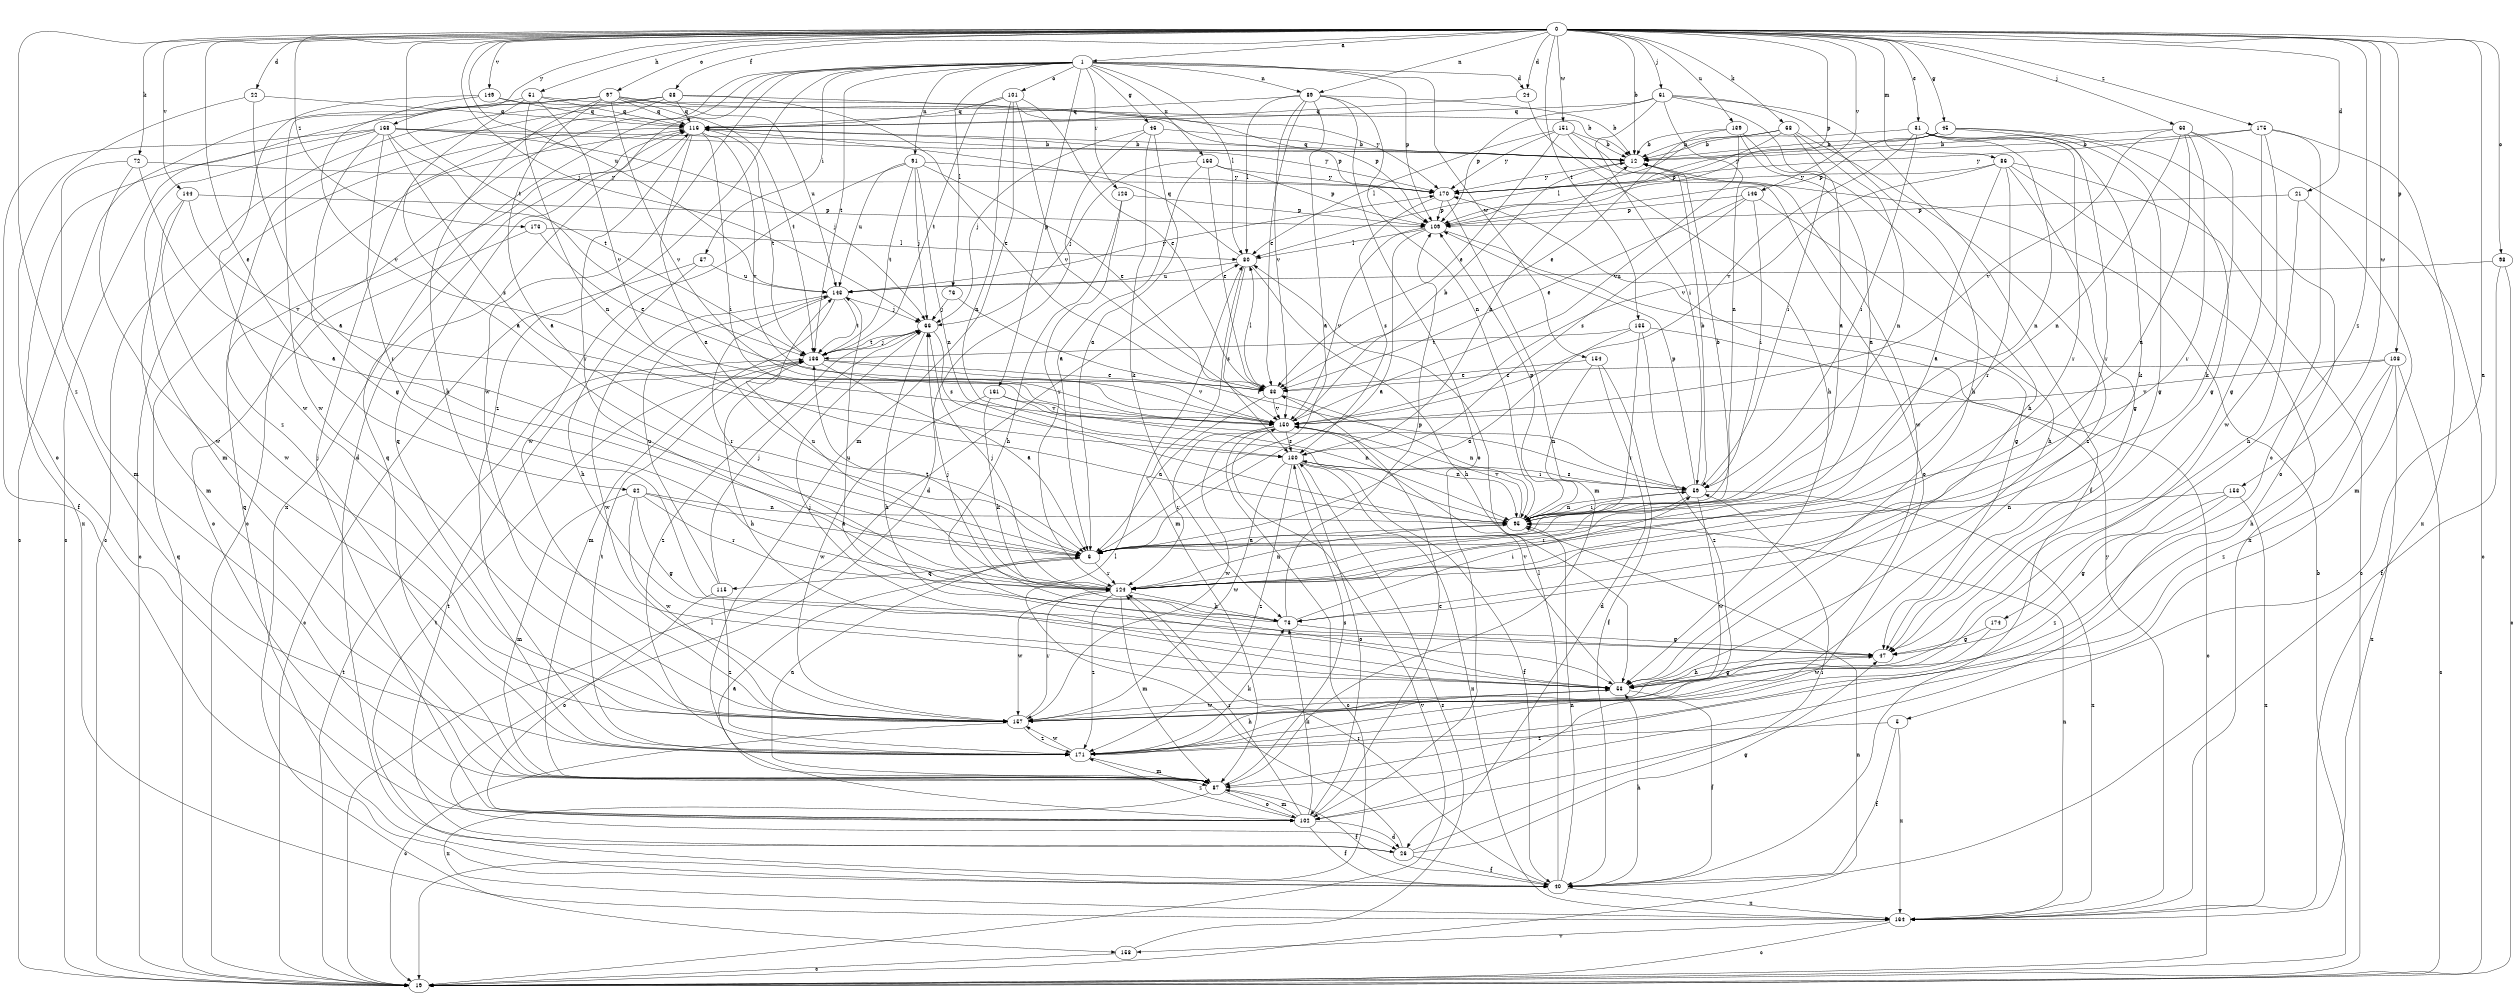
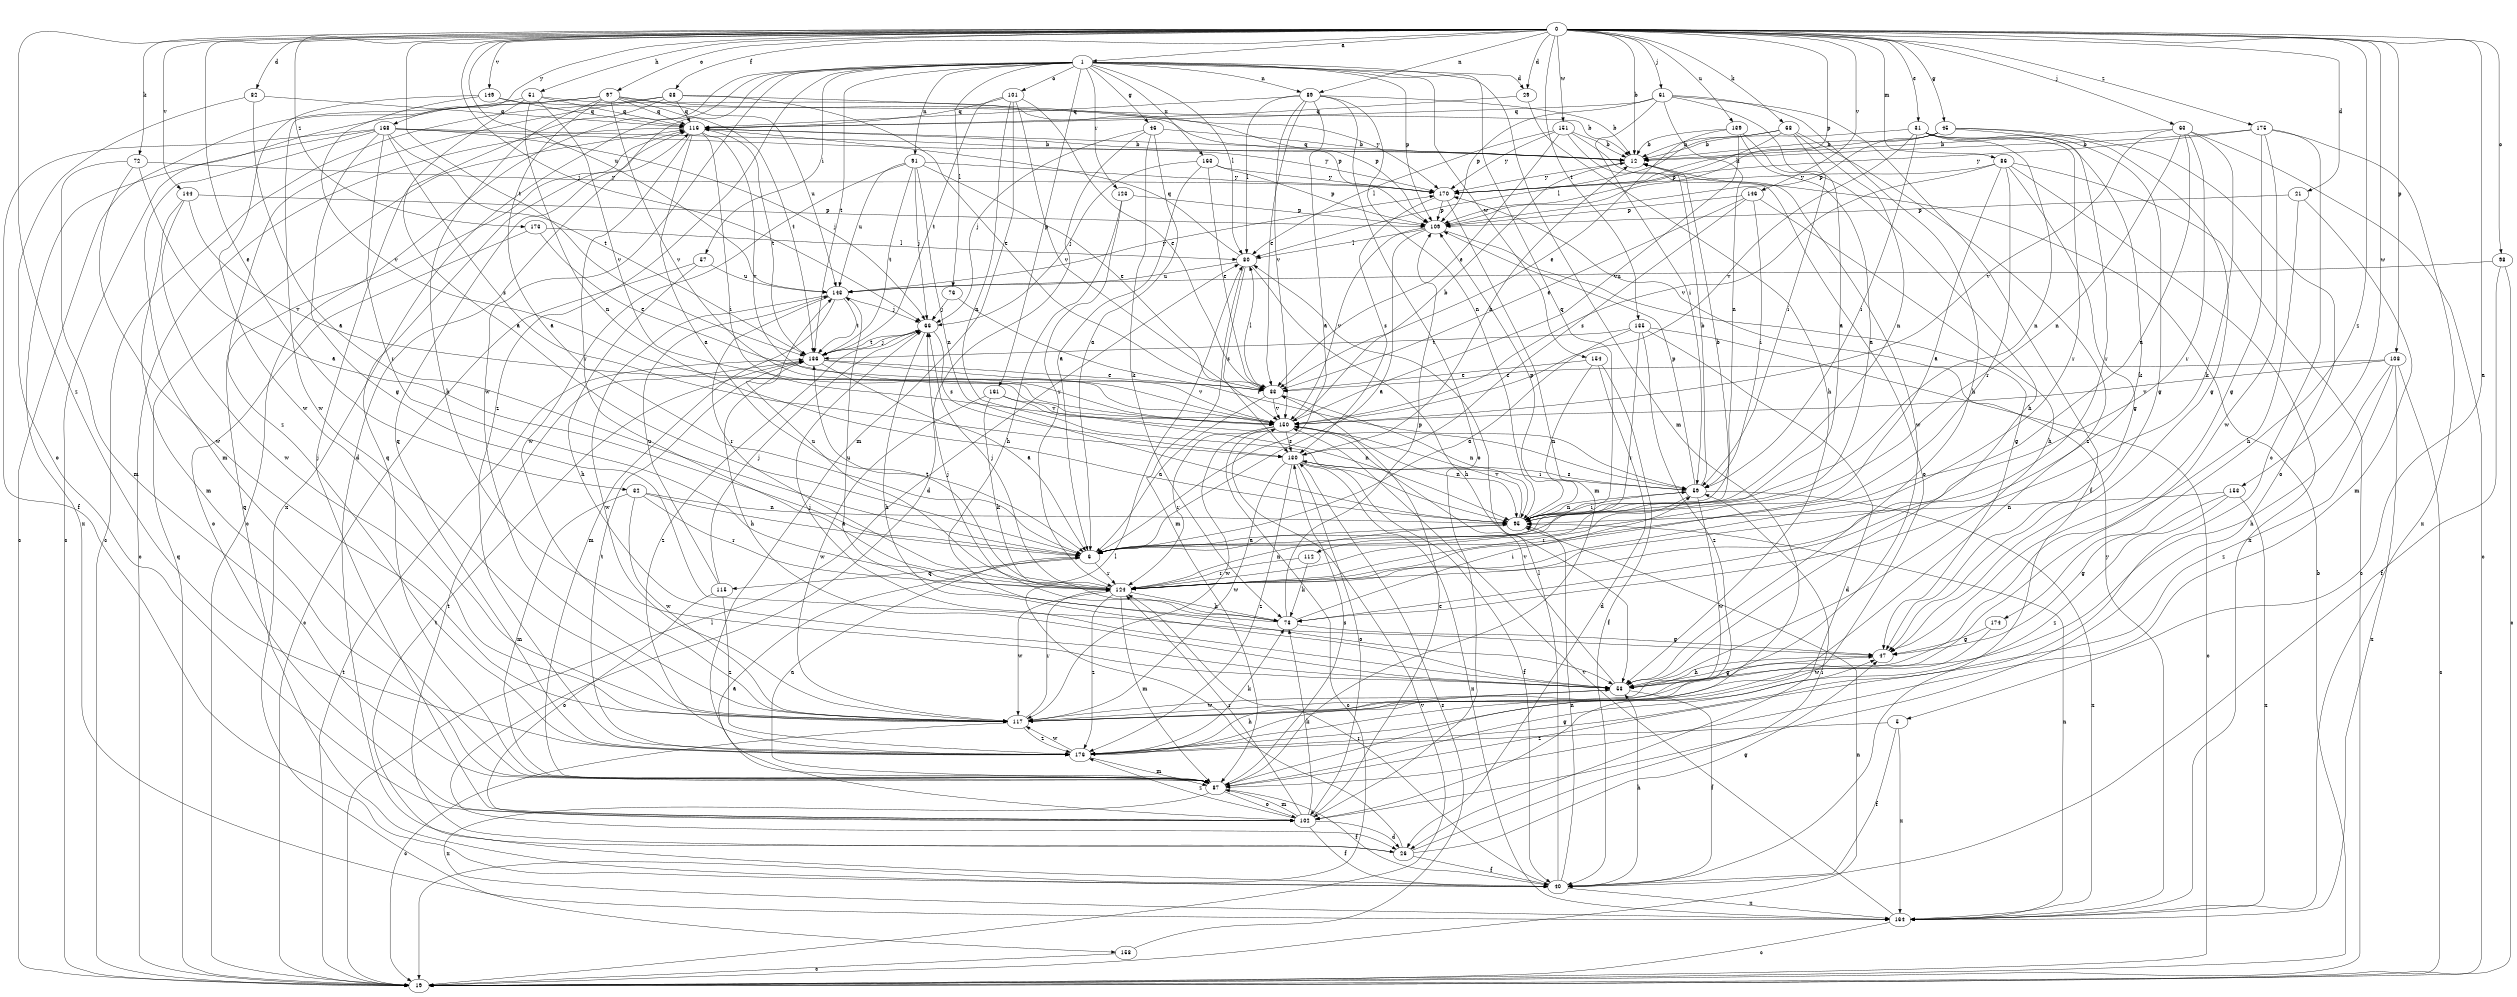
(254, 95) -> (254, 95)
(1527, 95) -> (1527, 95)
(1738, 161) -> (1738, 161)
none -> (1665, 417)
none -> (1309, 557)
(1222, 633) -> (1548, 718)
none -> (1807, 677)
(1018, 722) -> (1018, 722)
(1080, 755) -> (1080, 755)
(1515, 936) -> (1588, 680)
